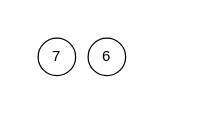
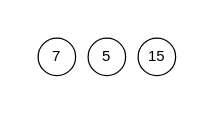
(107, 57) -> (107, 57)
none -> (157, 57)
